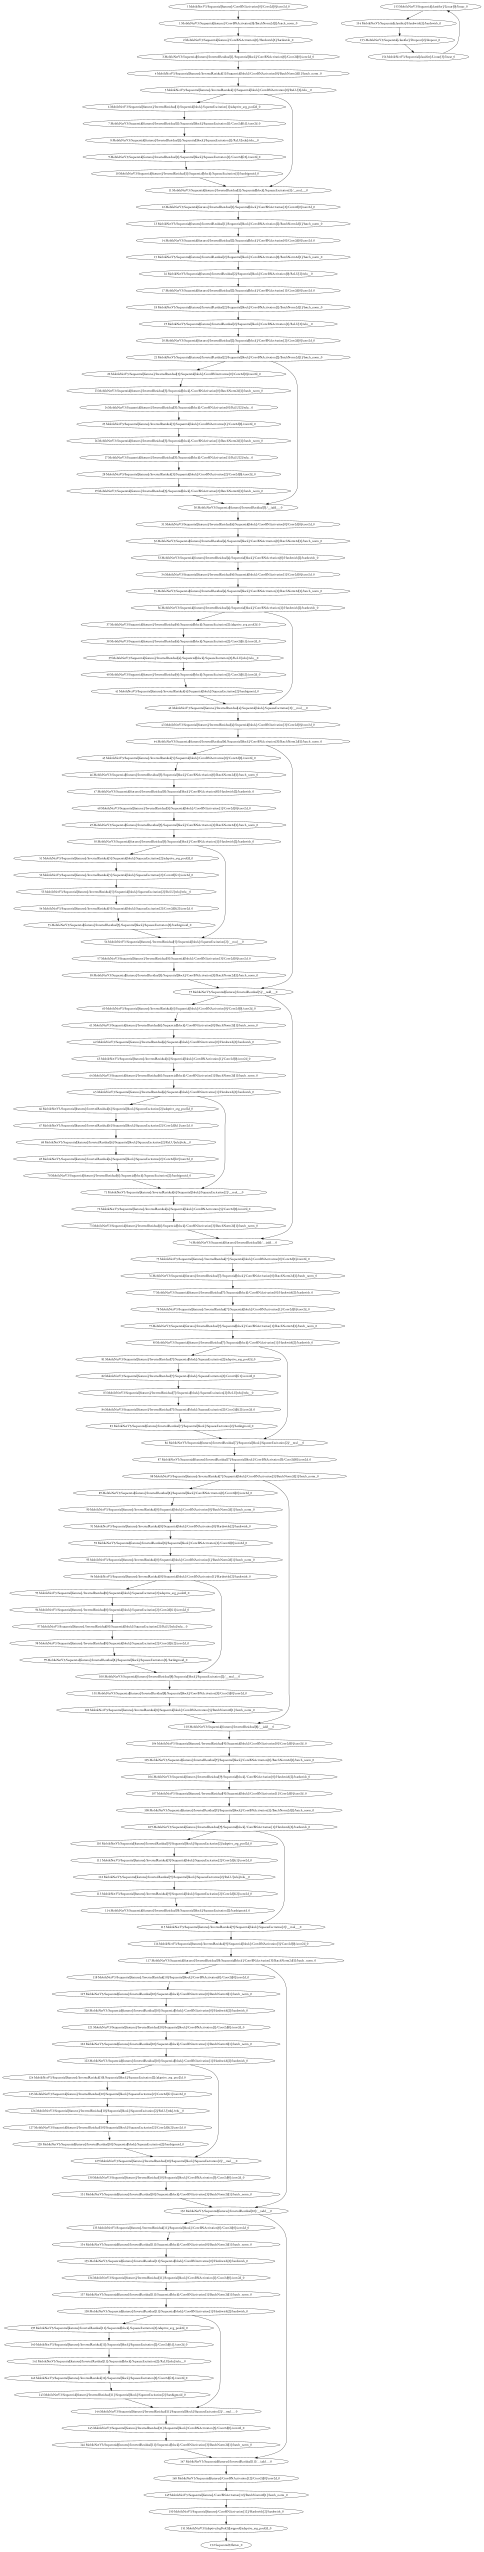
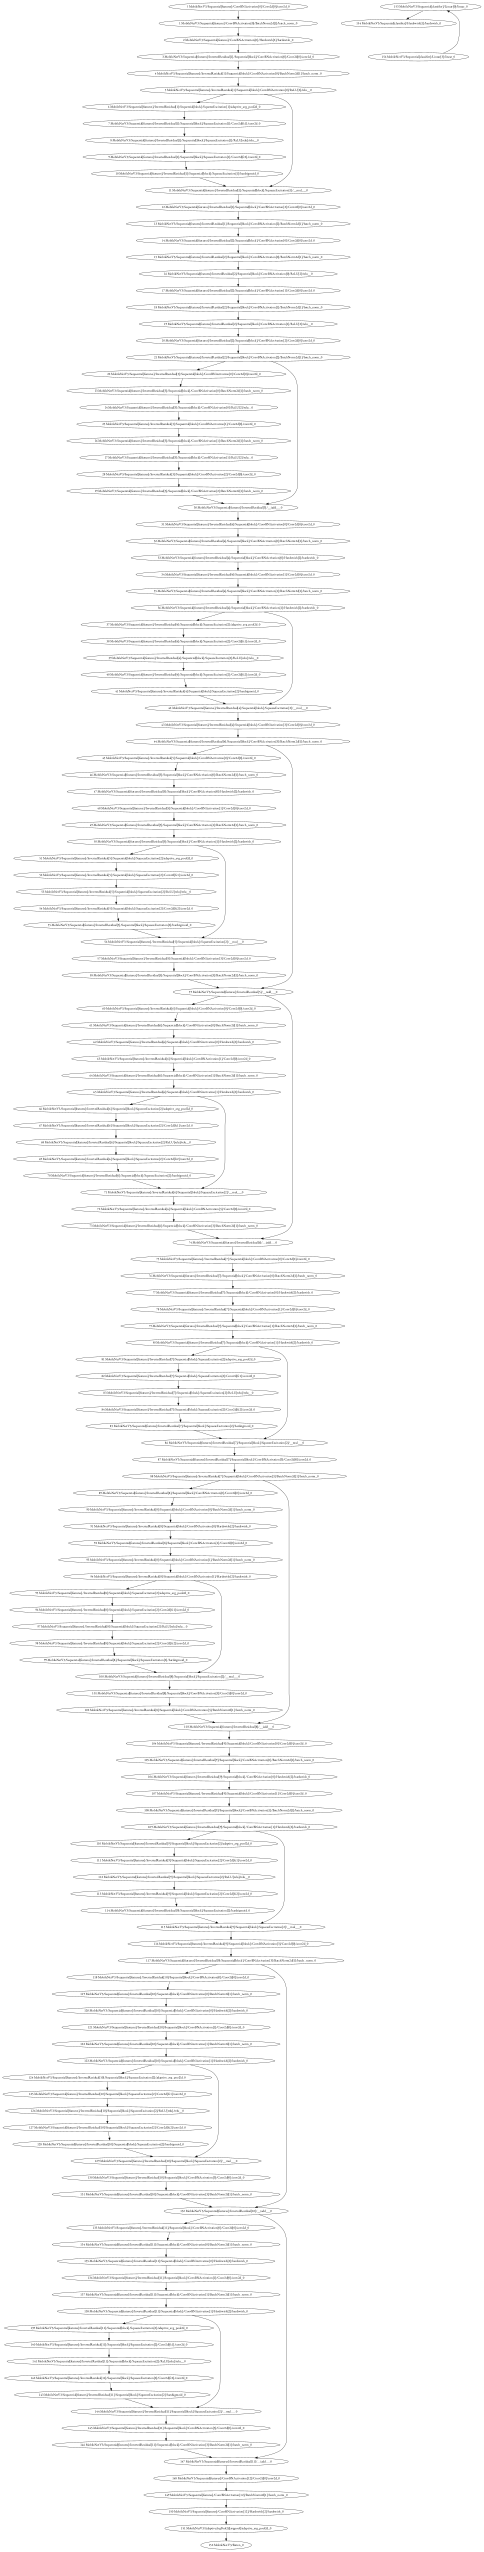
(400, 40) -> none
(226, 2545) -> (226, 2545)
